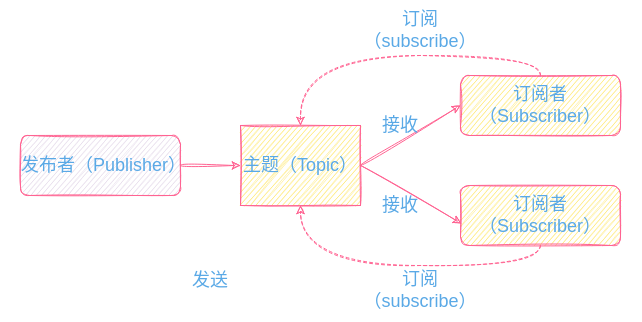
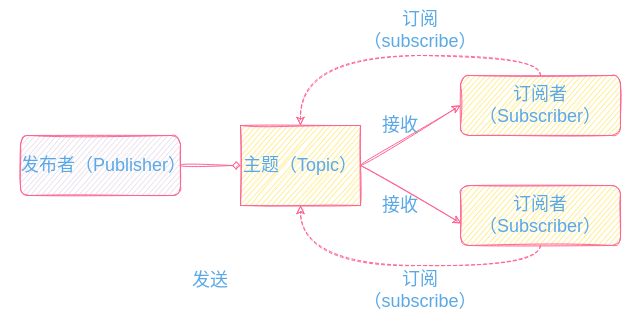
(232, 166) -> (232, 166)
